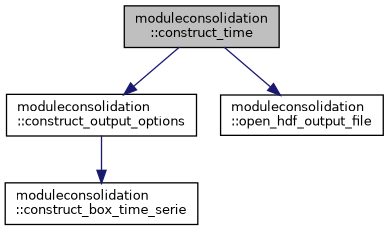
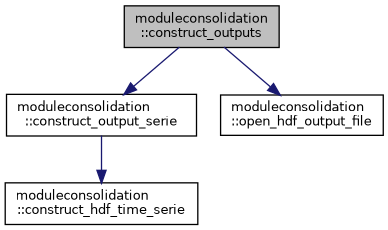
(202, 27) -> (202, 27)
(102, 115) -> (102, 115)
(102, 204) -> (102, 204)
